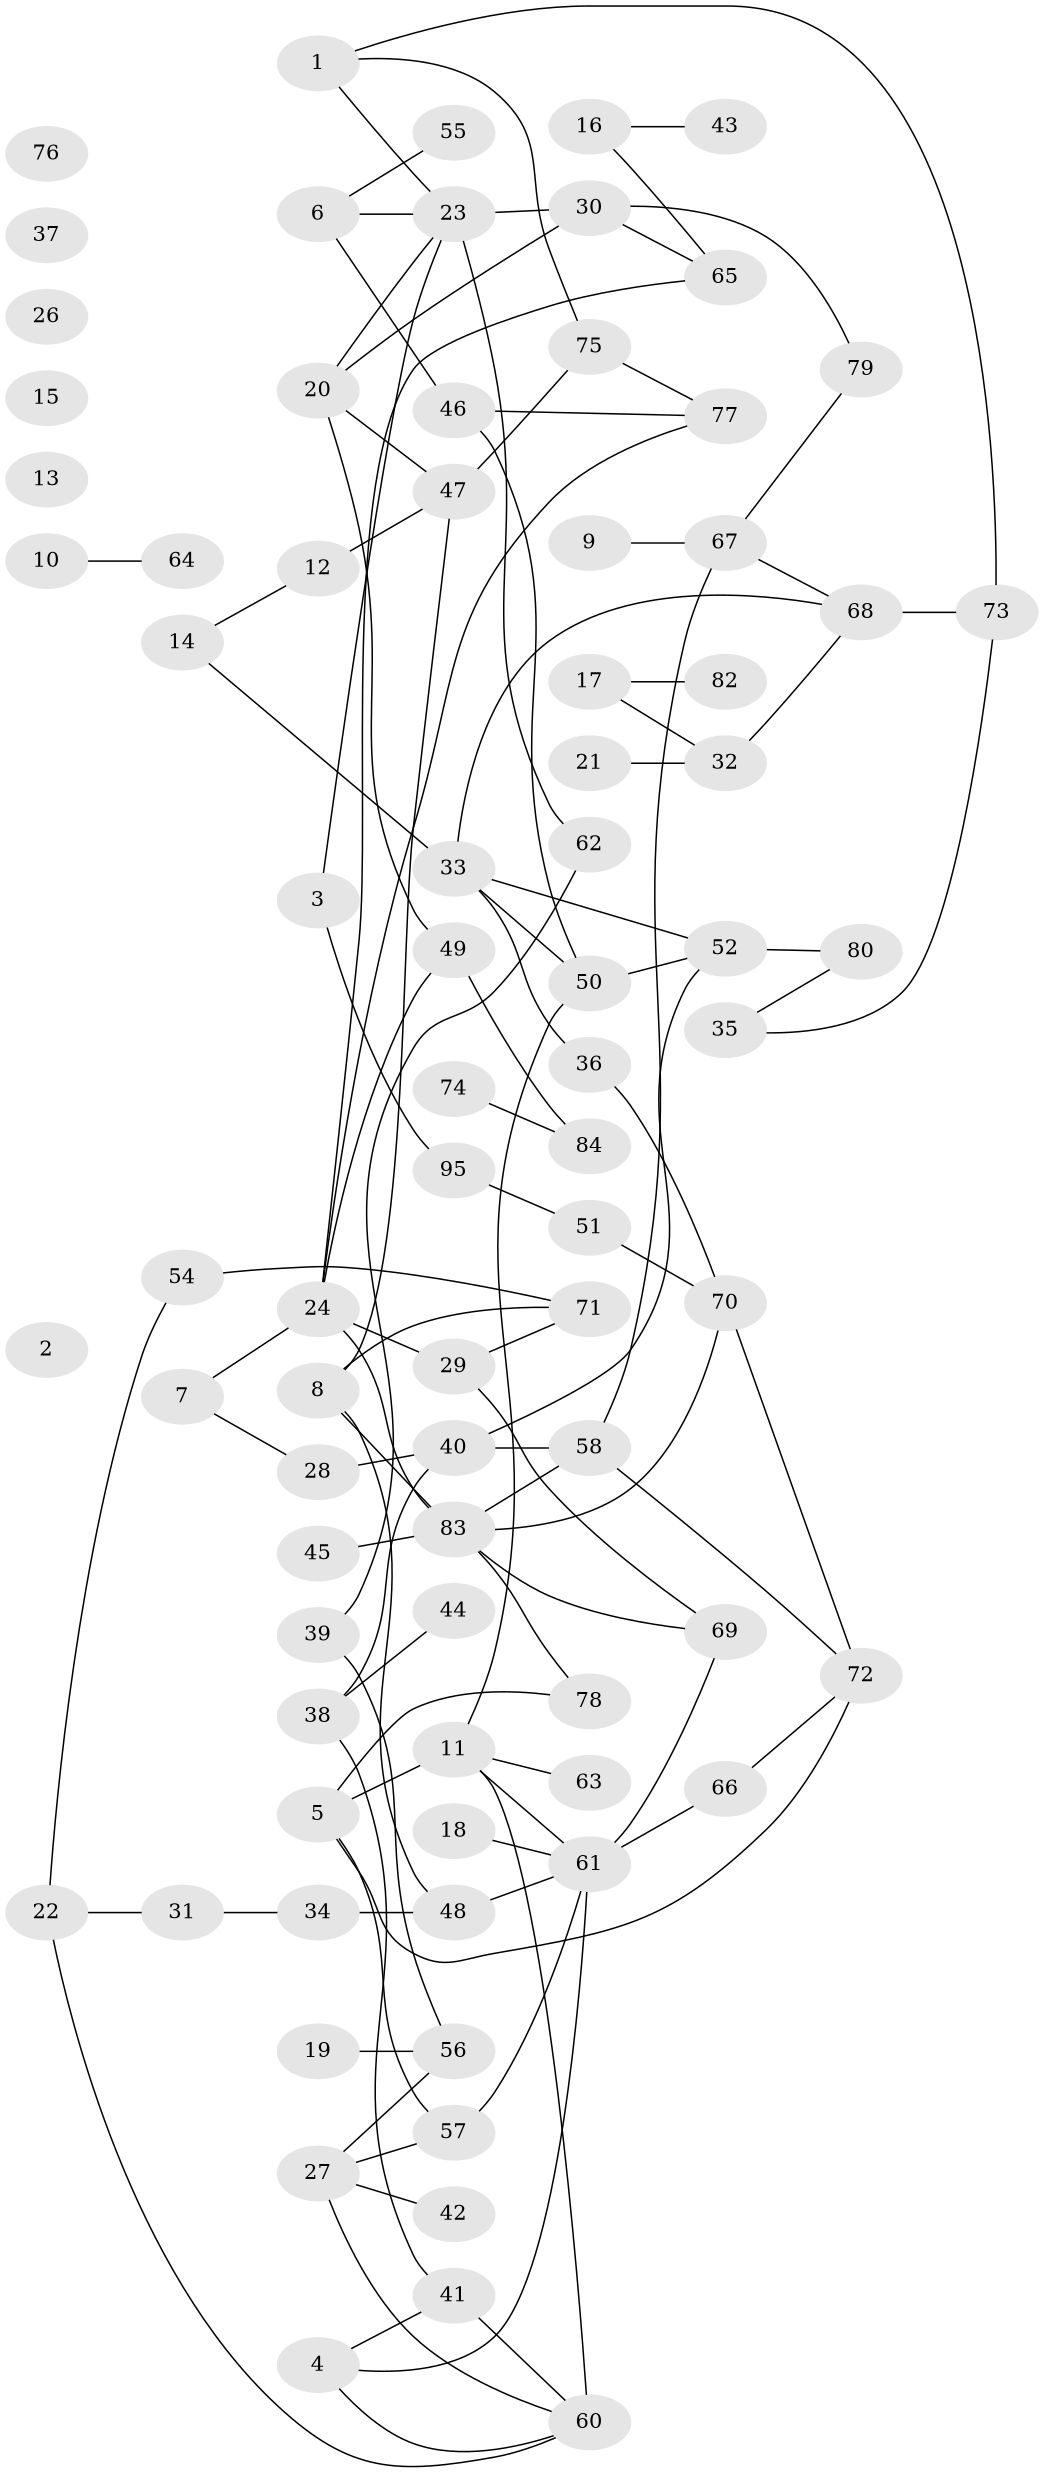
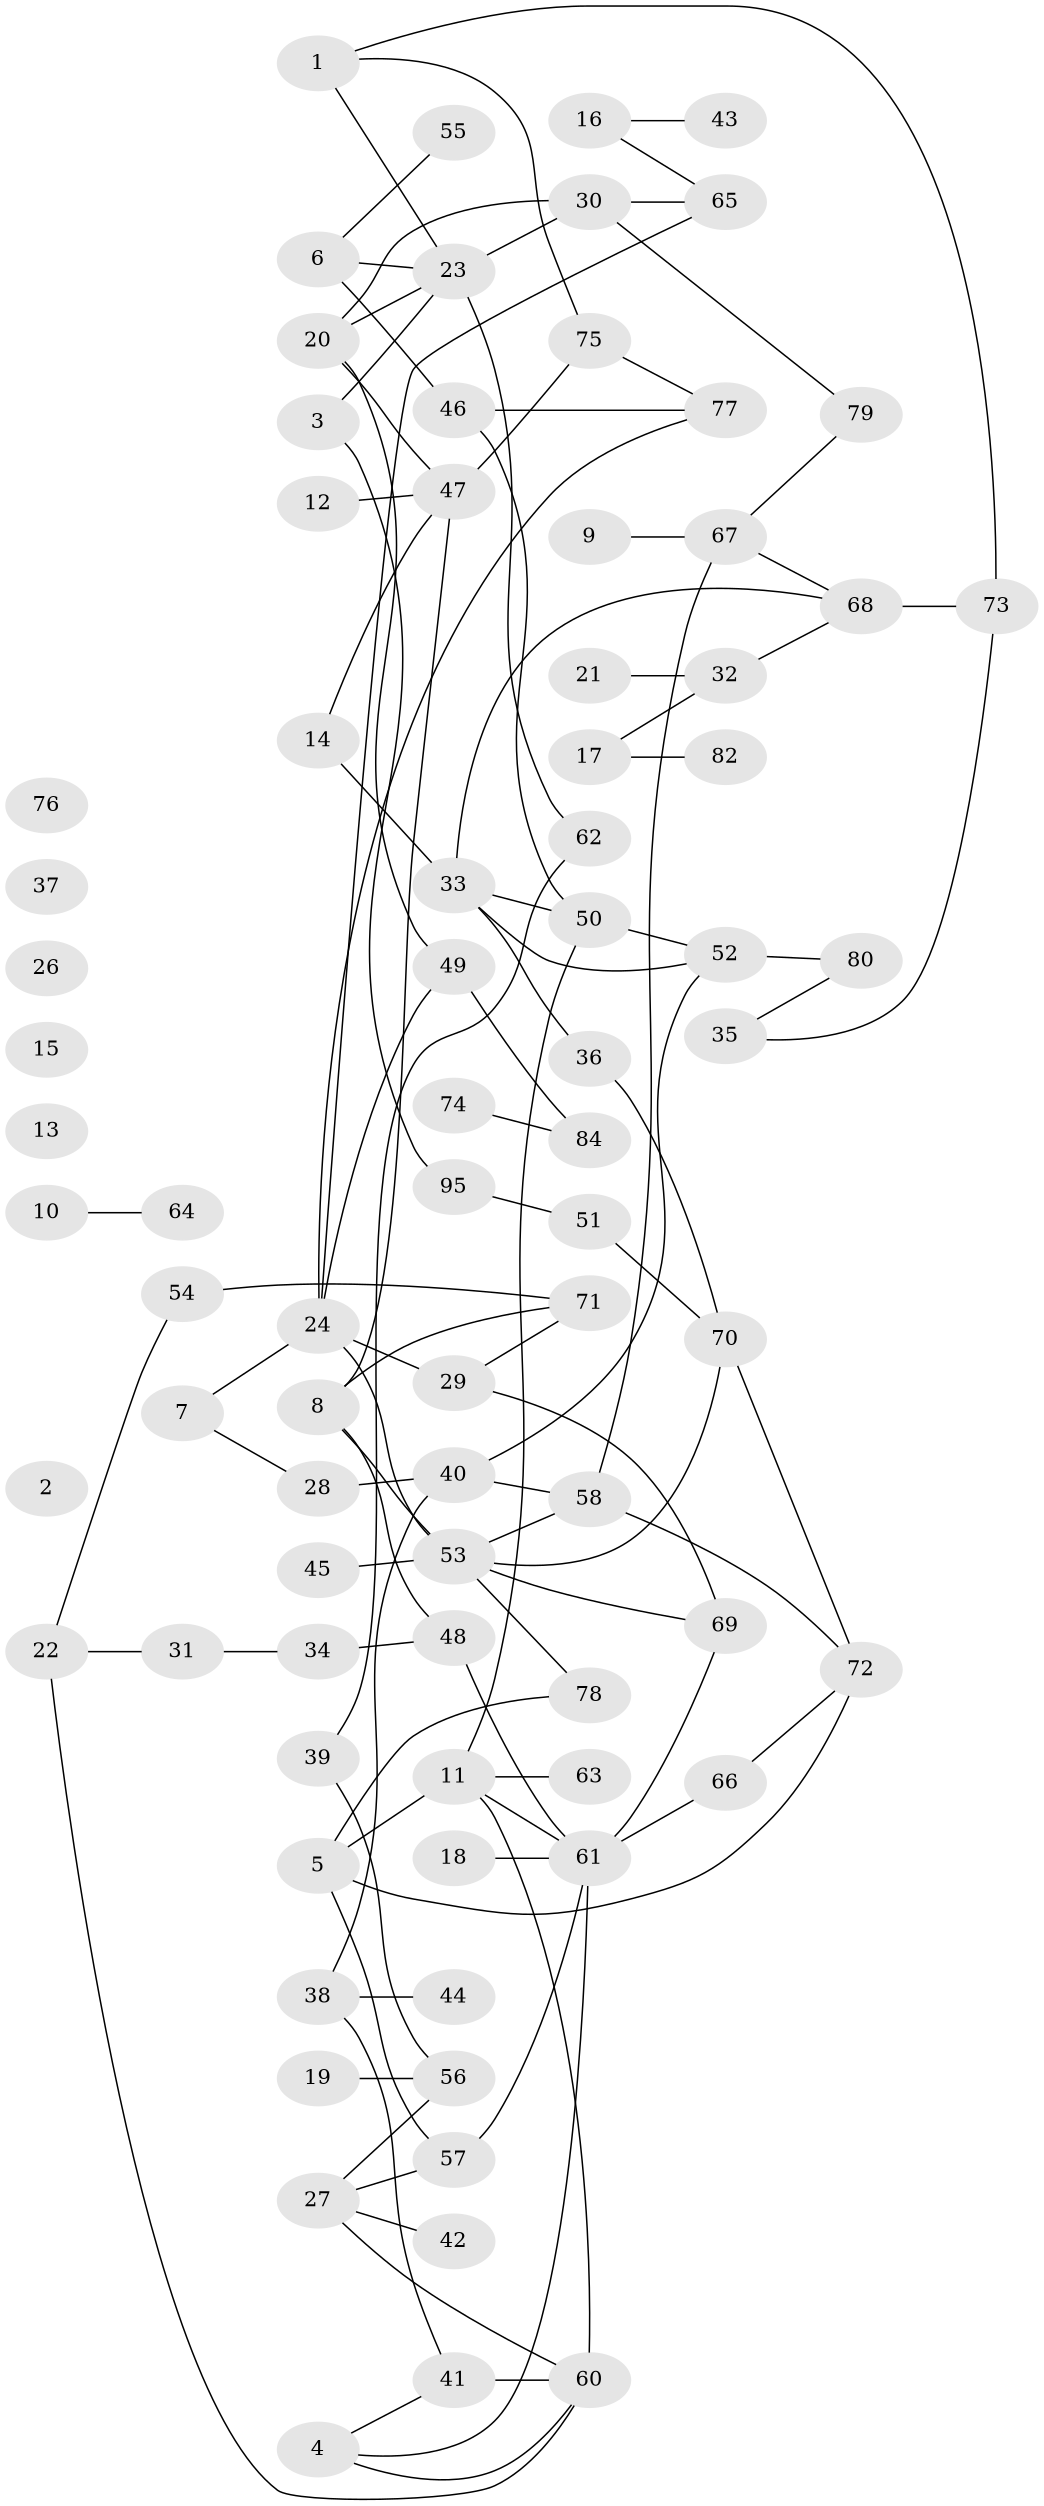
(250, 606) -> (367, 626)
(454, 1529) -> (454, 1557)
